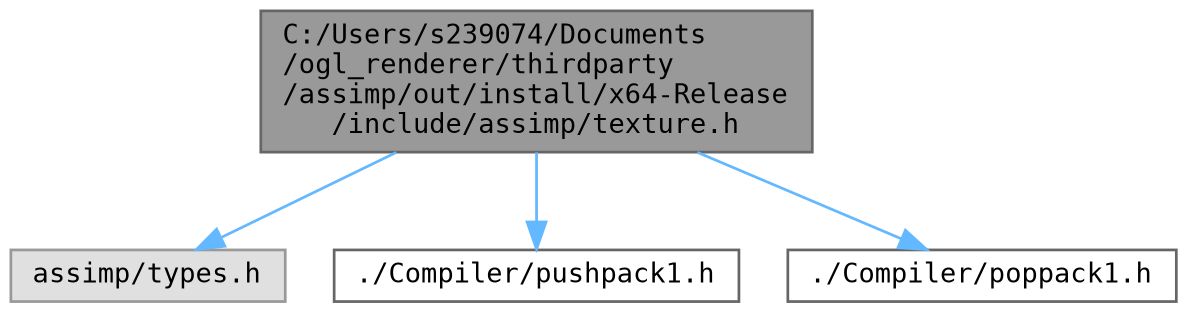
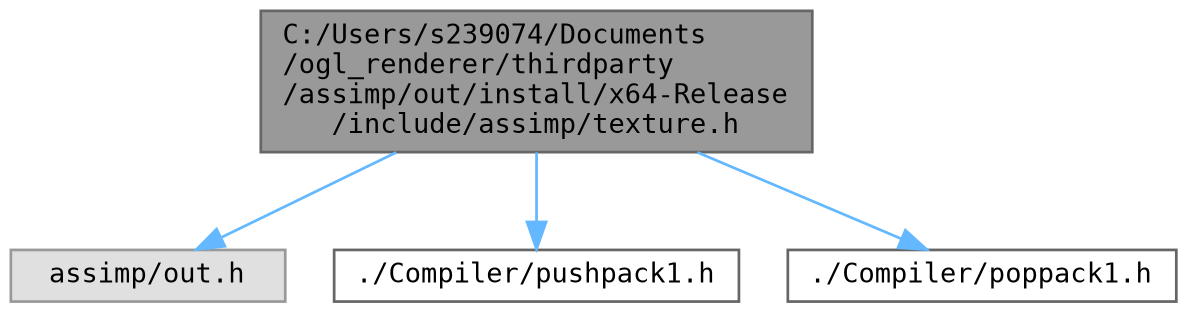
(148, 276) -> (148, 276)
